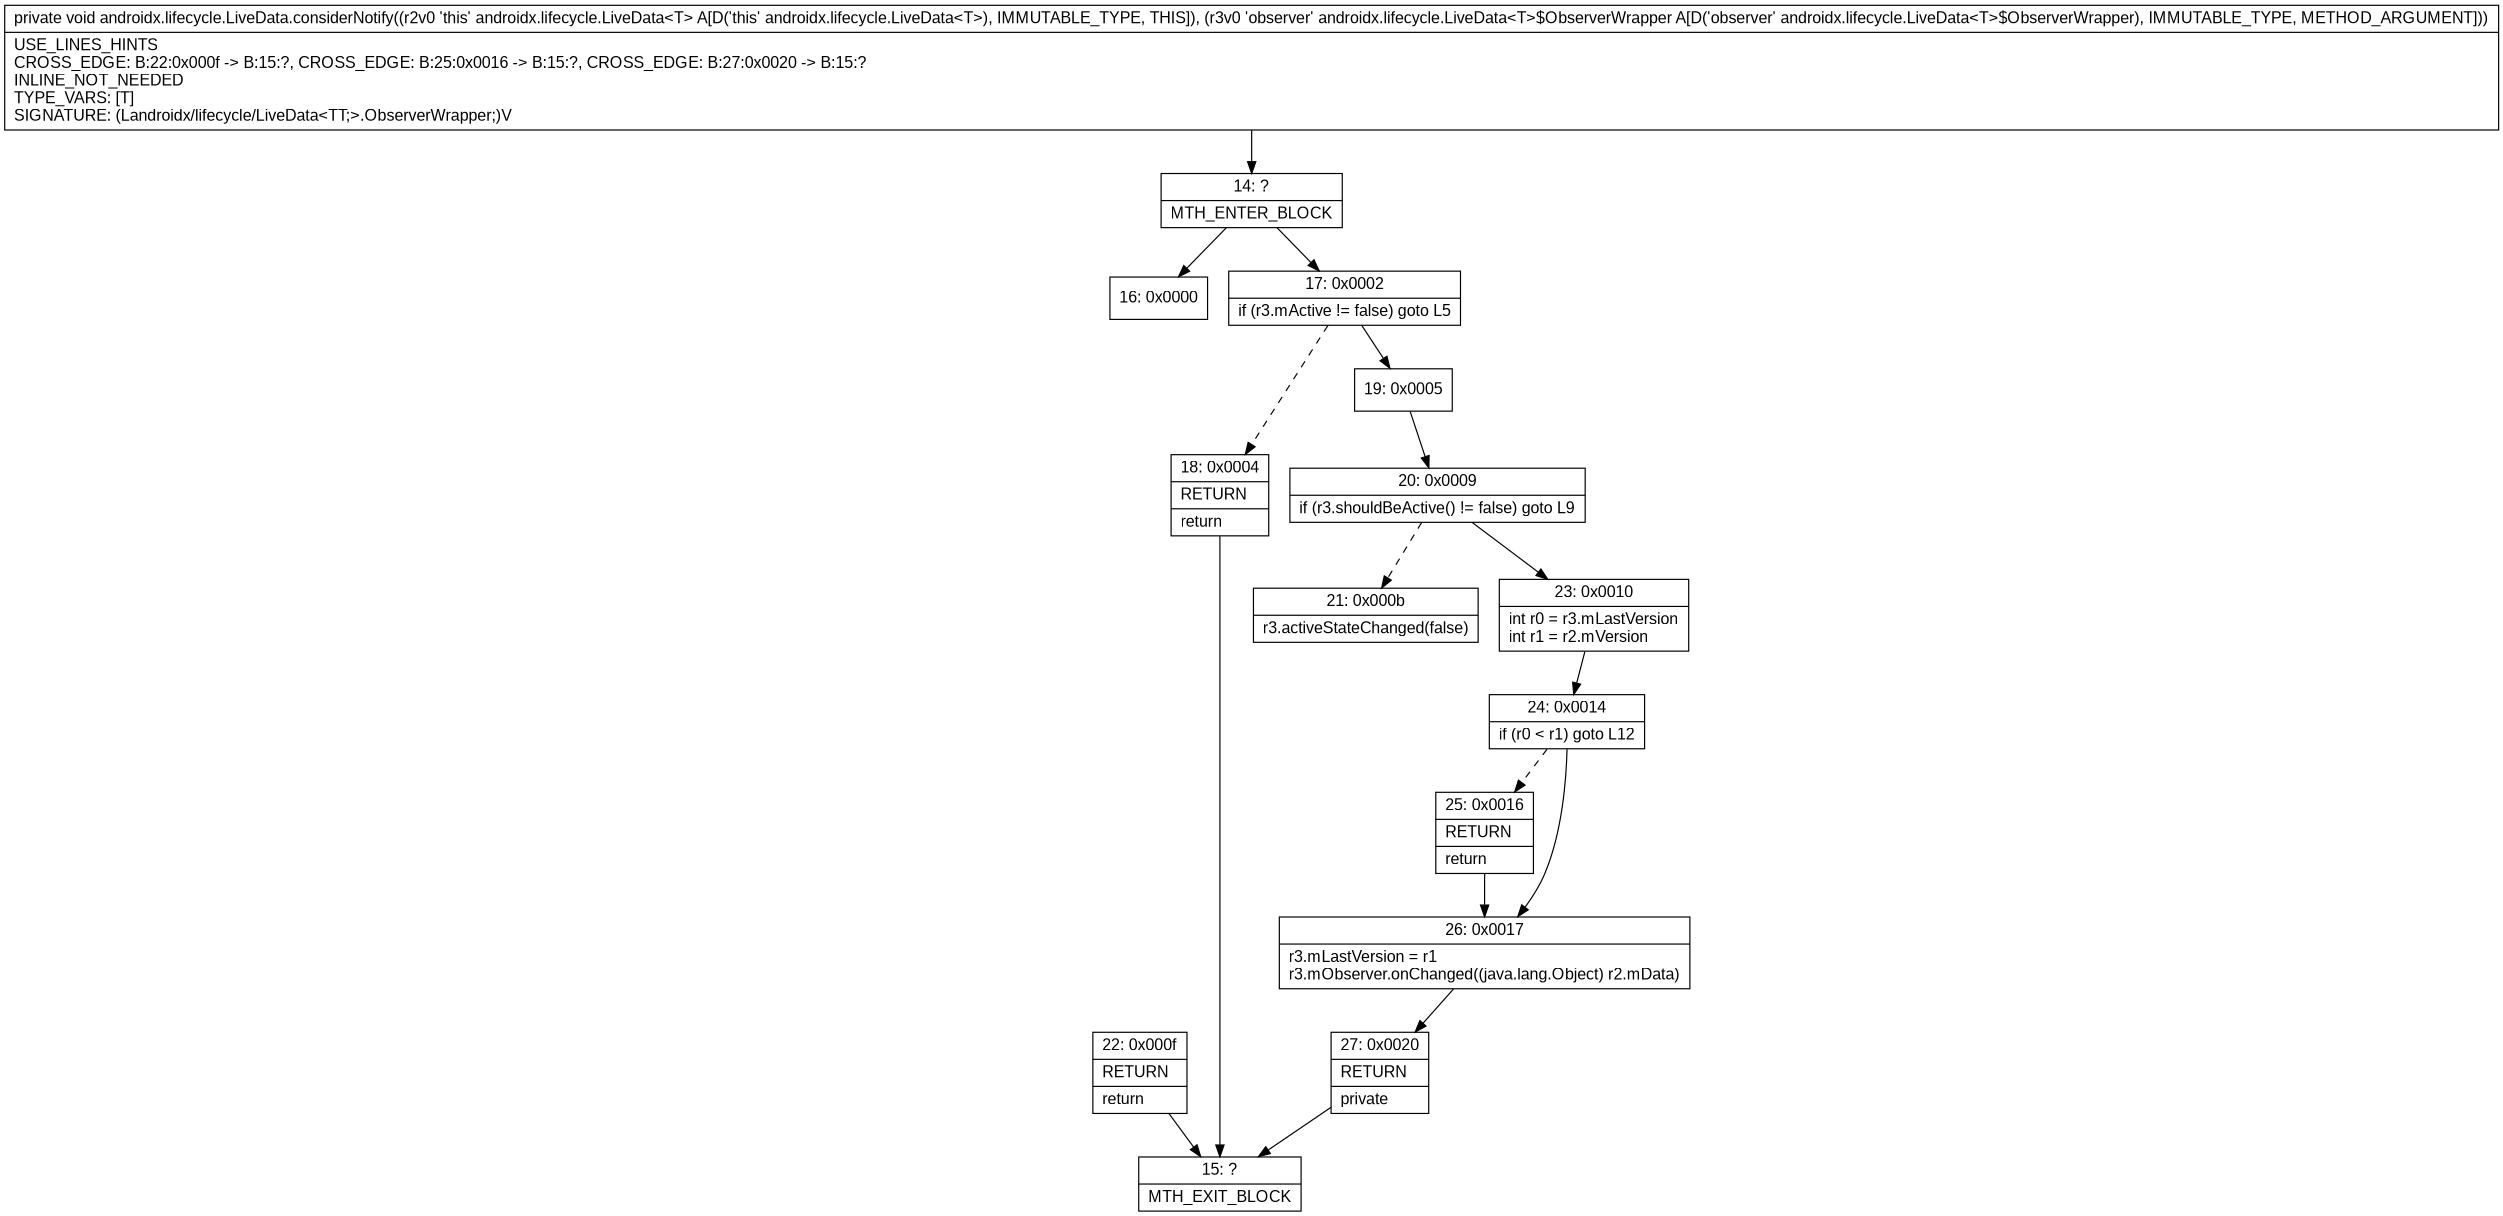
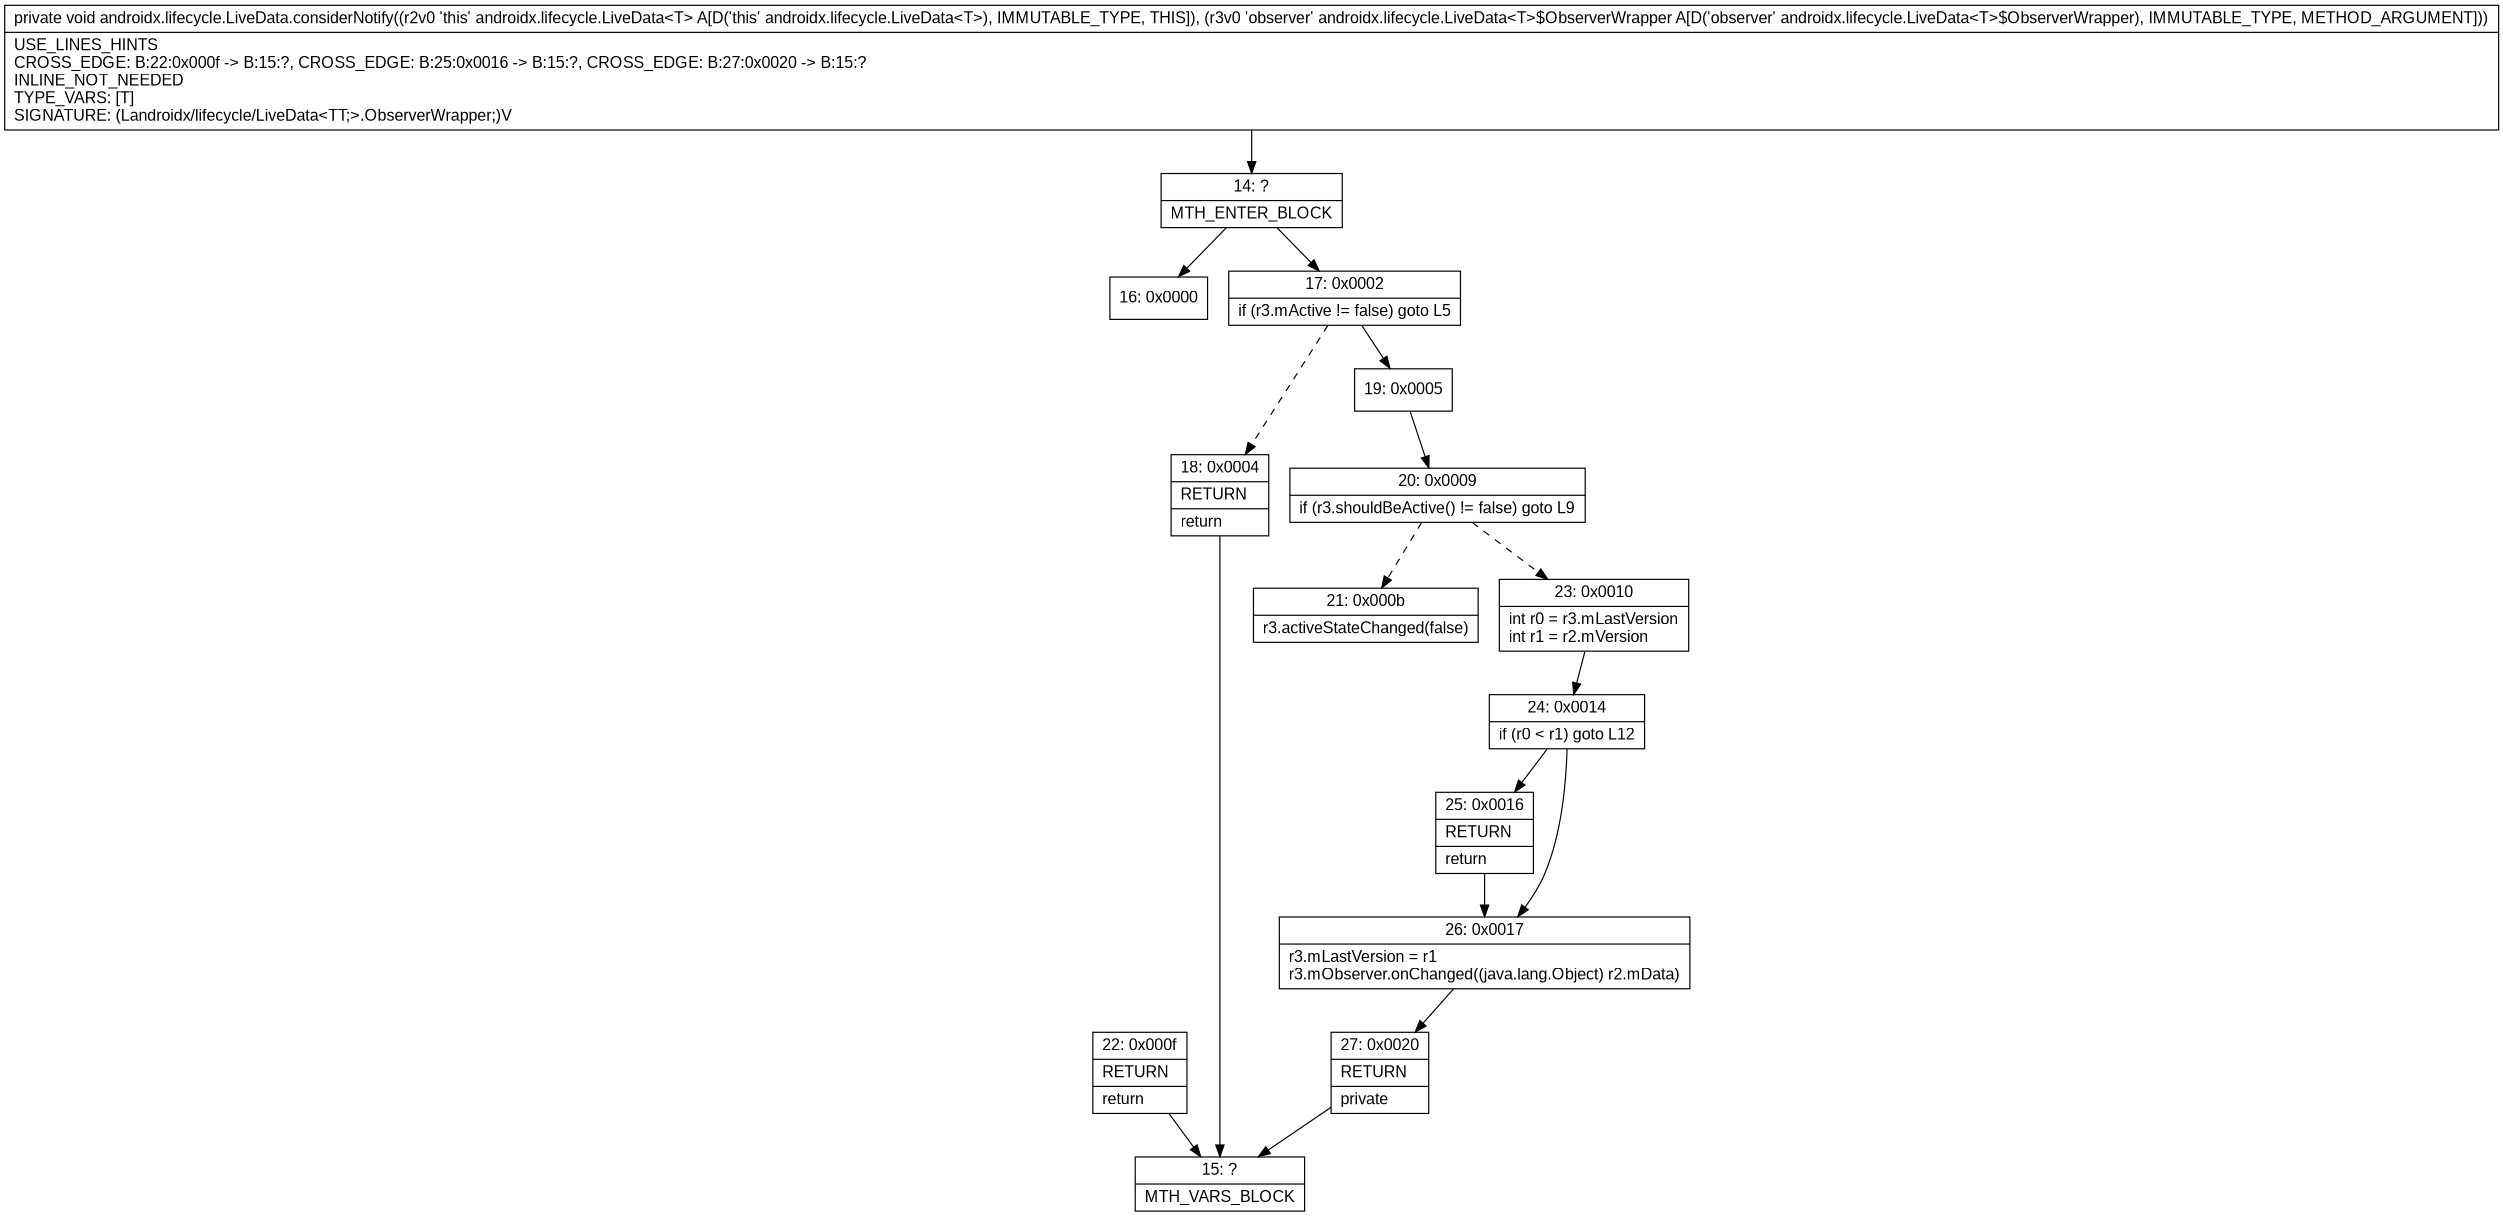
(1505, 547) -> (1505, 547)
(1534, 766) -> (1534, 766)
(1220, 1197) -> (1220, 1197)
